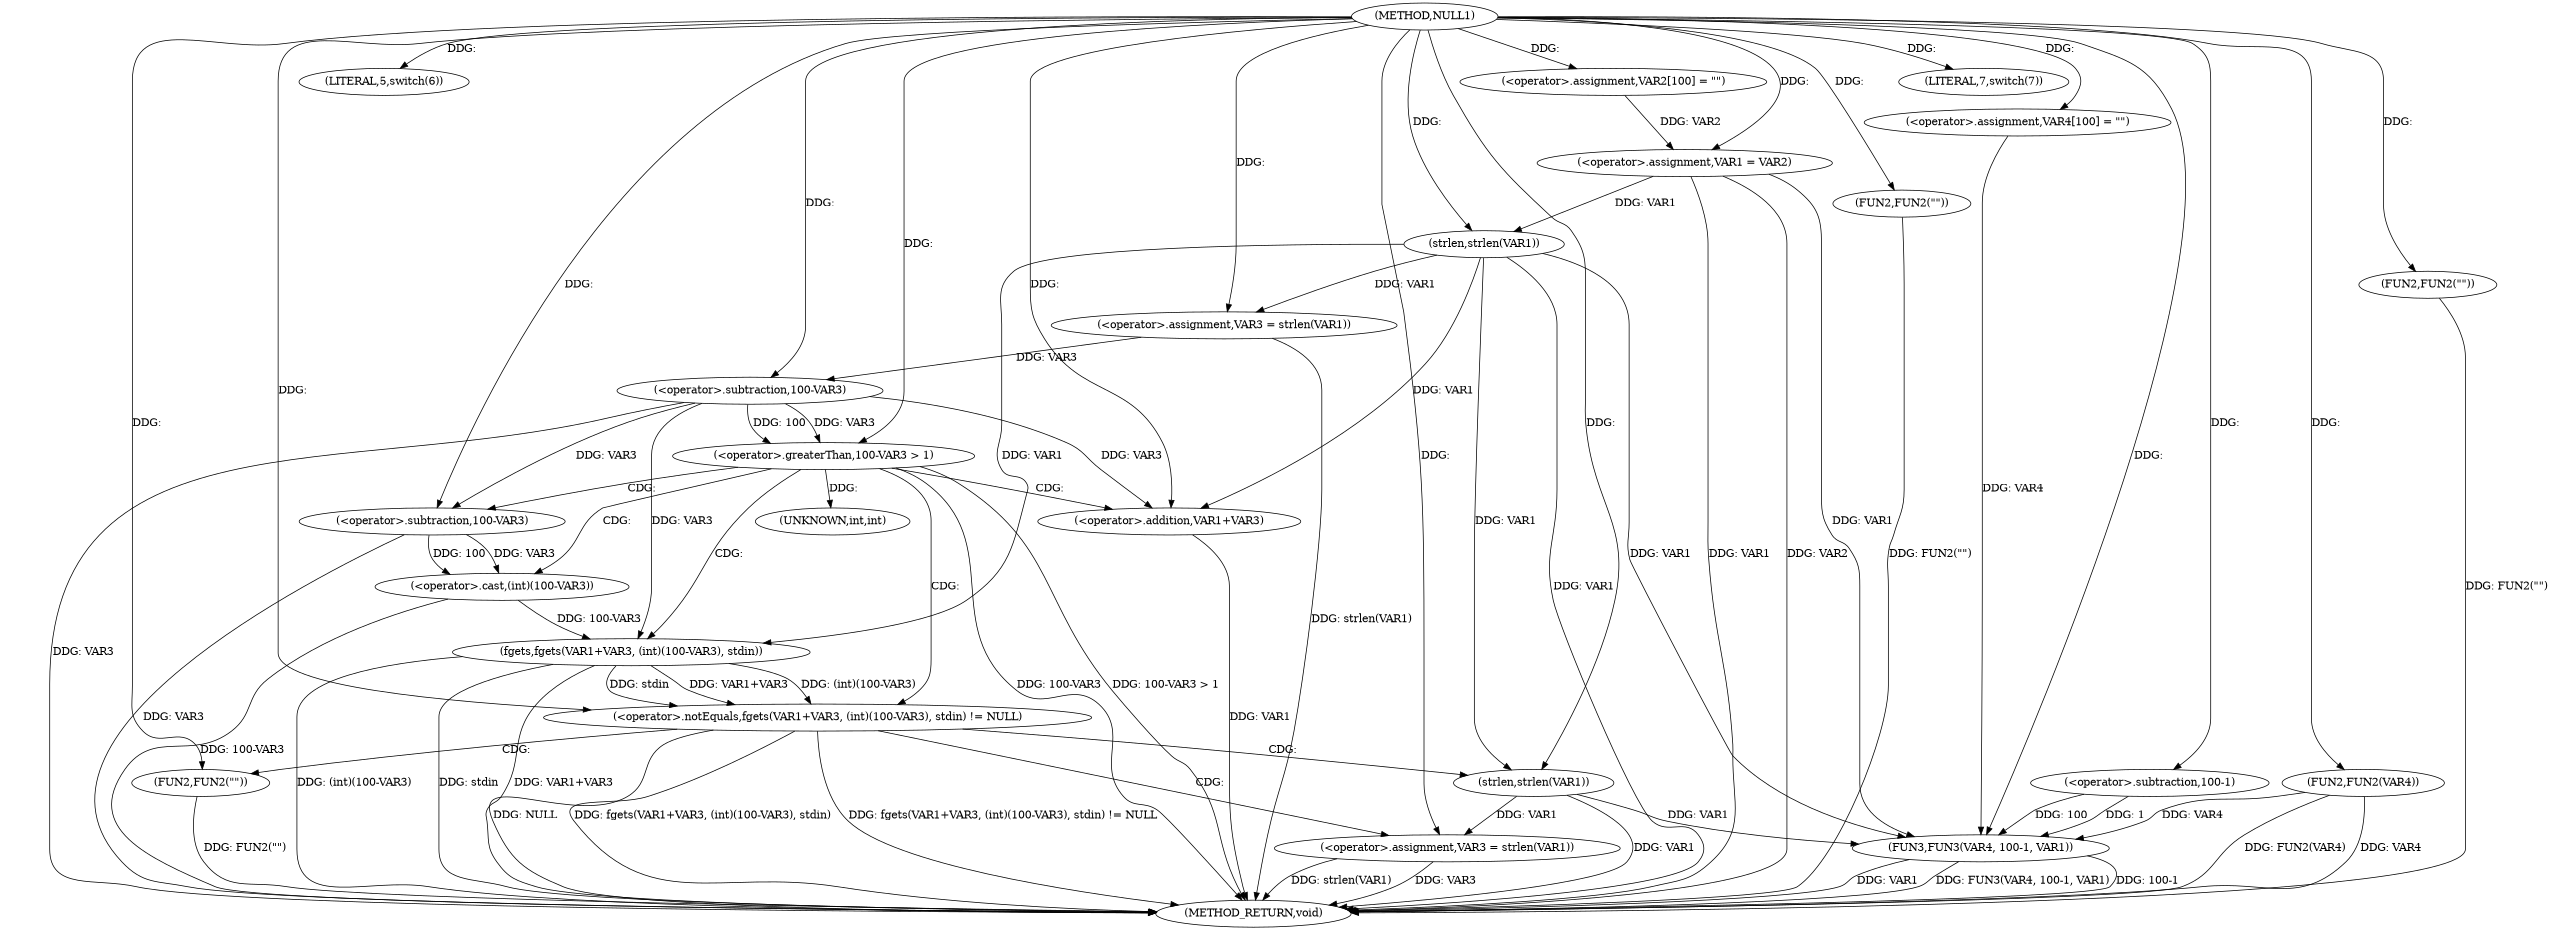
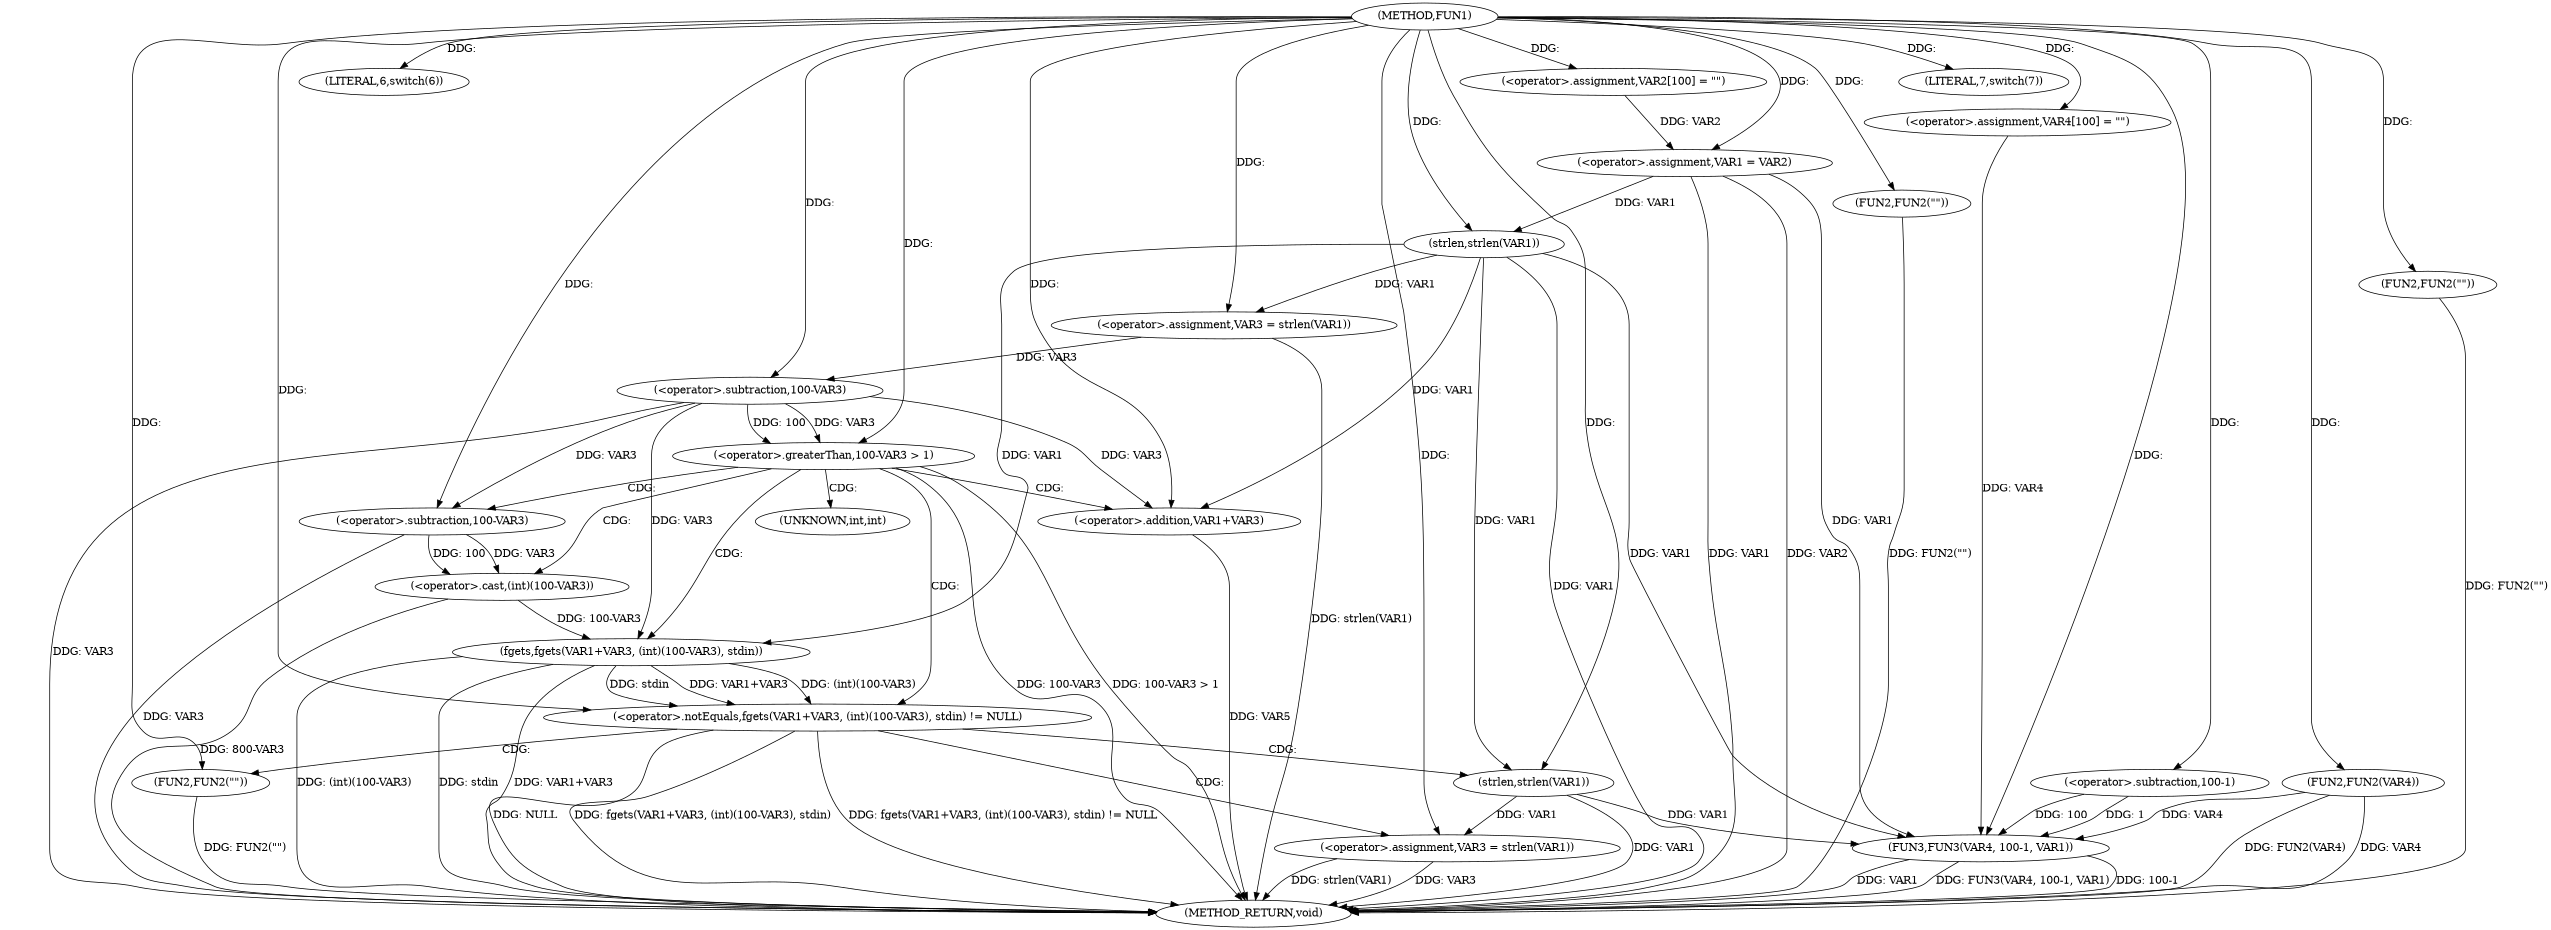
(1425, 17) -> (1425, 17)
(384, 82) -> (384, 82)
(845, 489) -> (845, 489)
(1260, 718) -> (1260, 718)
(242, 750) -> (242, 750)
